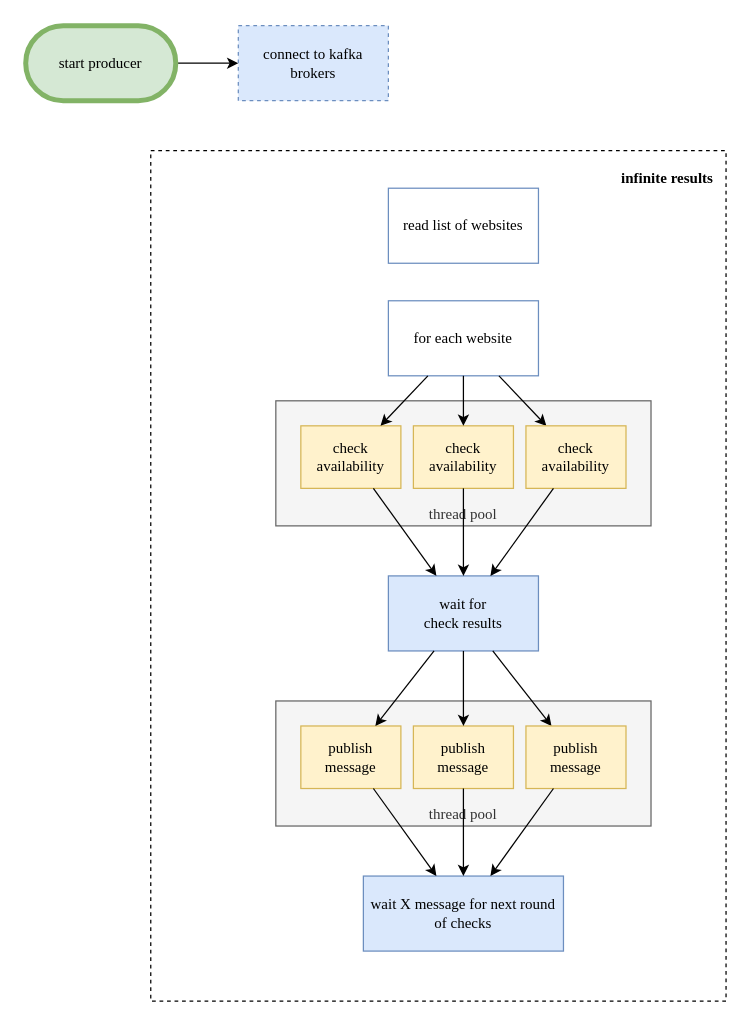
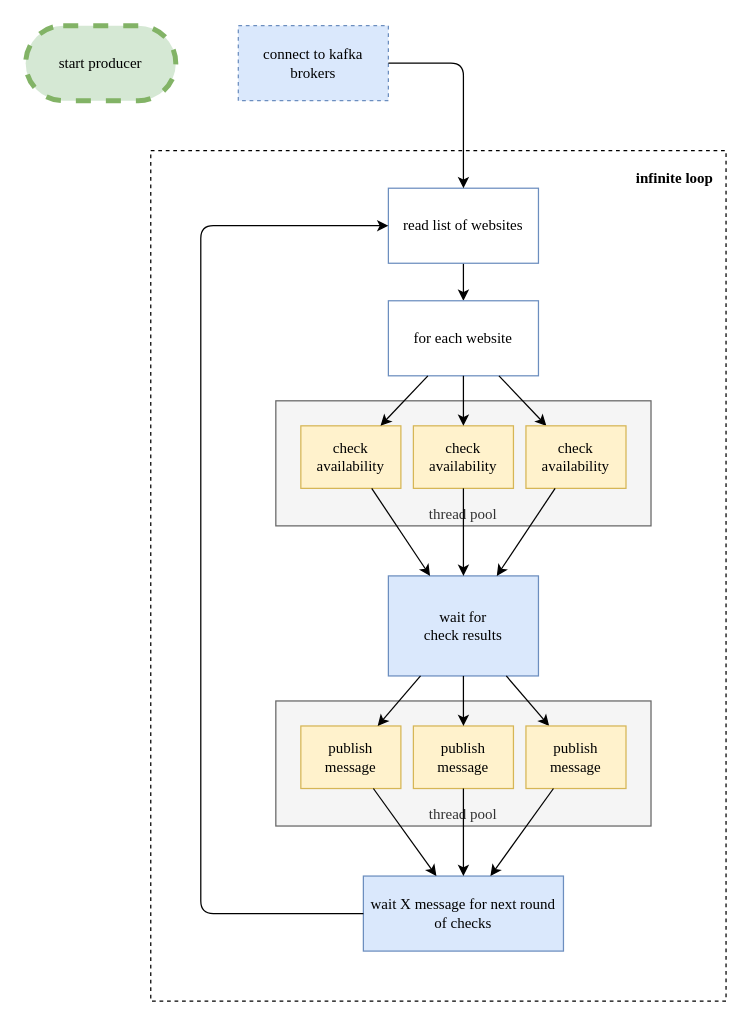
(101, 63) -> (101, 63)
(203, 63) -> none
none -> (463, 90)
(656, 178) -> (668, 178)
none -> (463, 286)
none -> (201, 561)
(463, 613) -> (463, 626)
